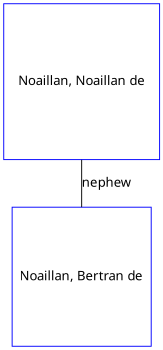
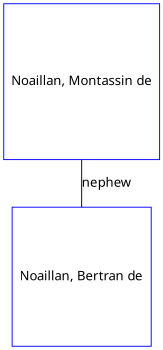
(82, 82) -> (82, 82)
